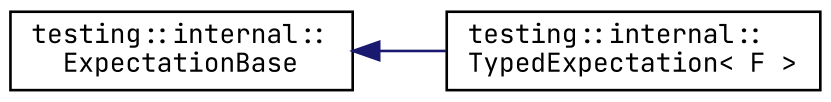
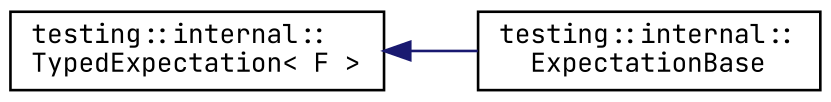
(413, 51) -> (444, 51)
